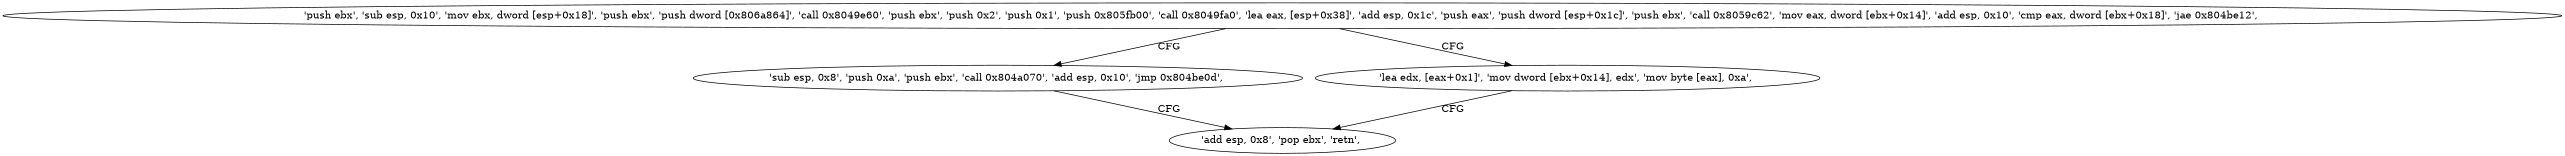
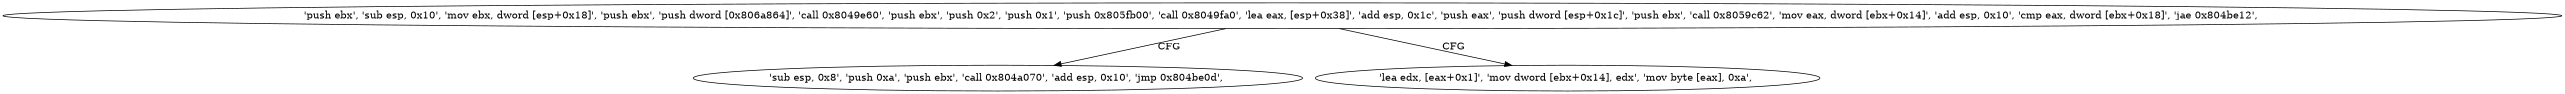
(1282, 140) -> none
